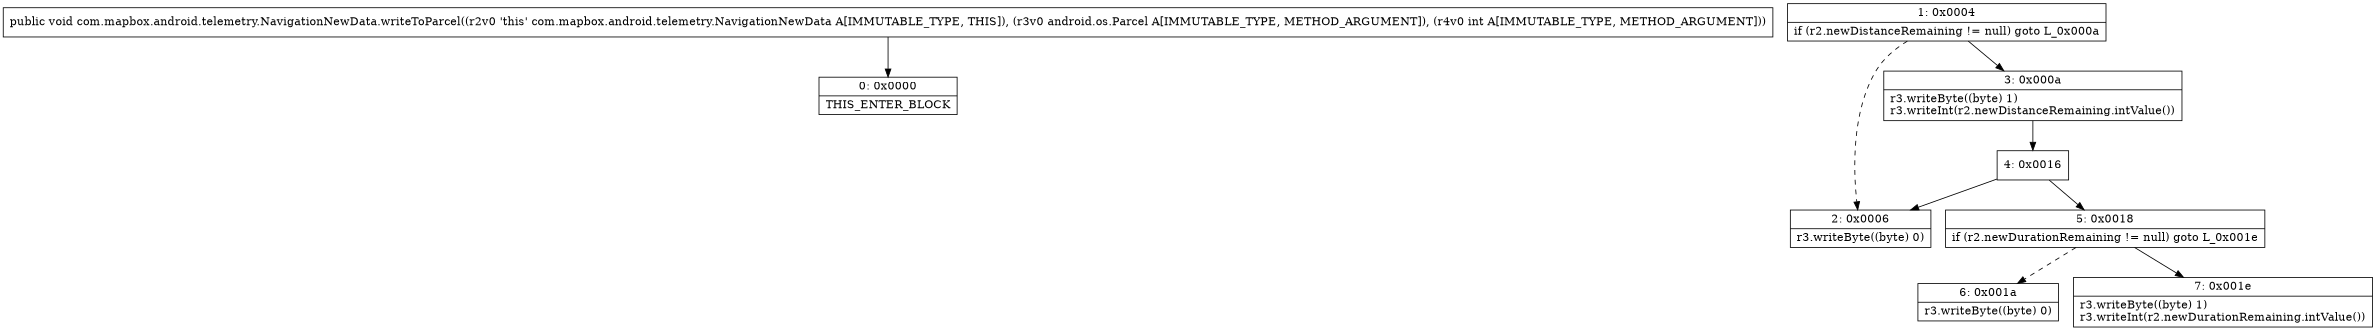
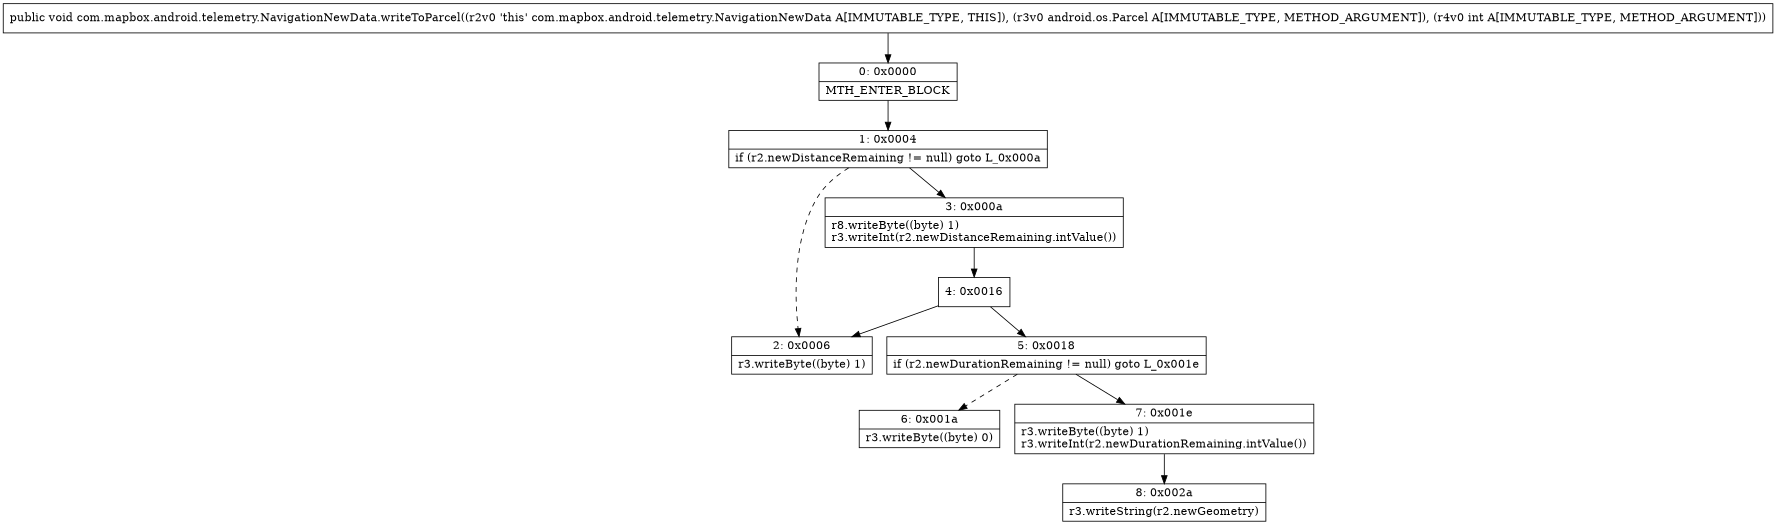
(1954, 99) -> (895, 225)
(888, 105) -> (888, 91)
none -> (888, 111)
(1861, 238) -> (802, 364)
none -> (1164, 503)
